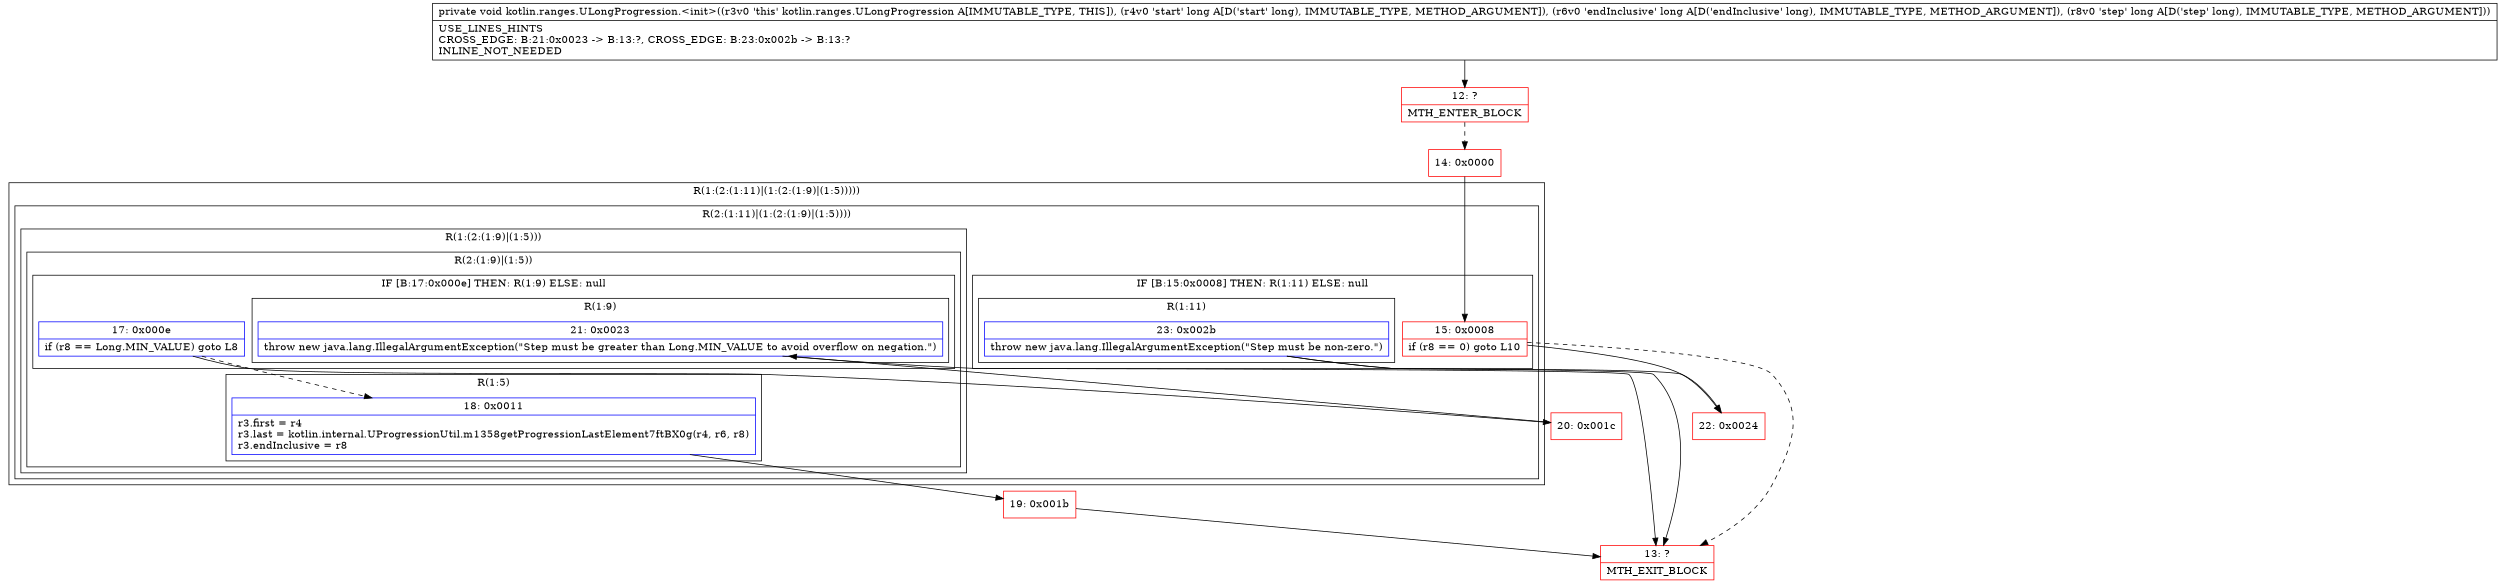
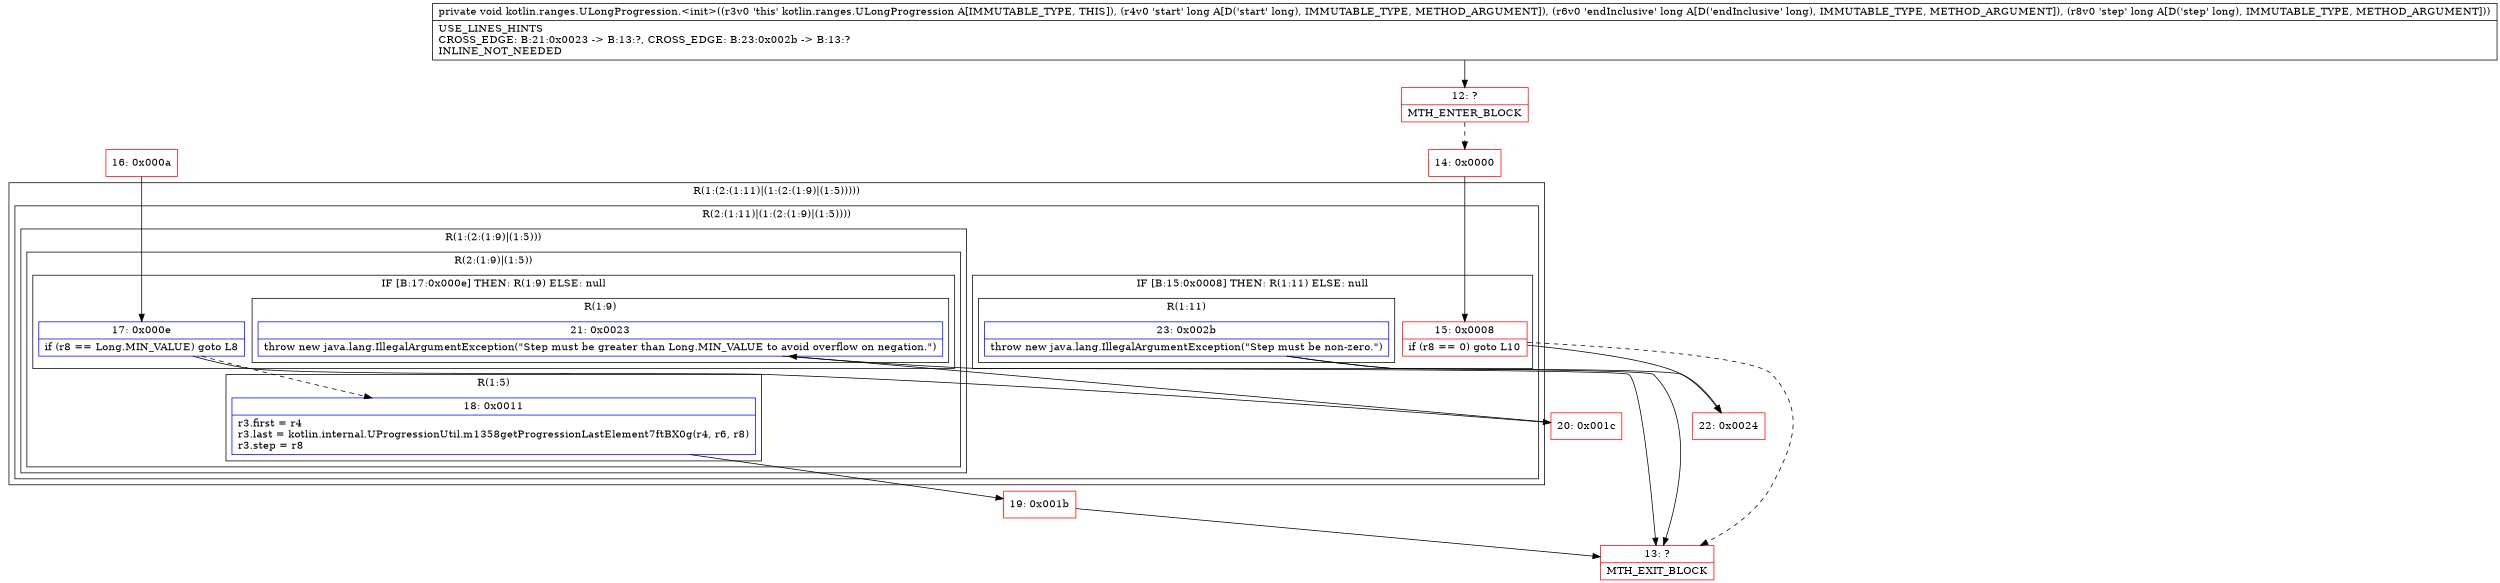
none -> (142, 163)
(293, 446) -> (271, 446)
